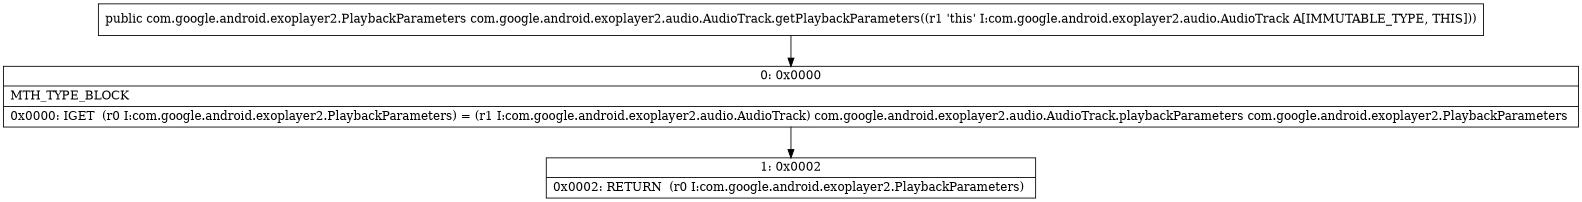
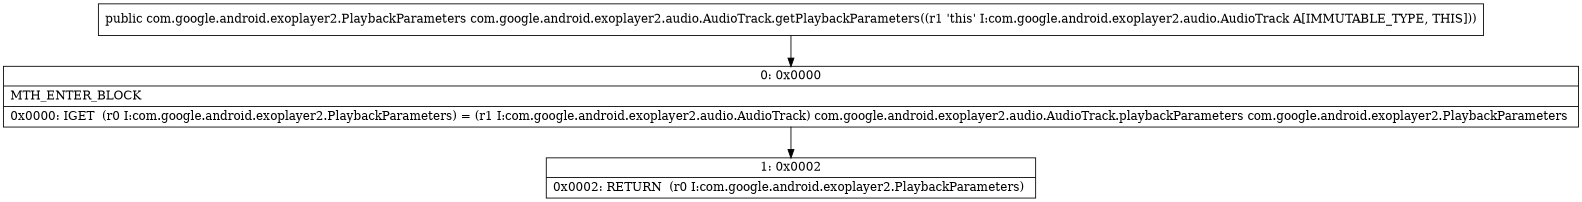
(70, 96) -> (76, 96)
